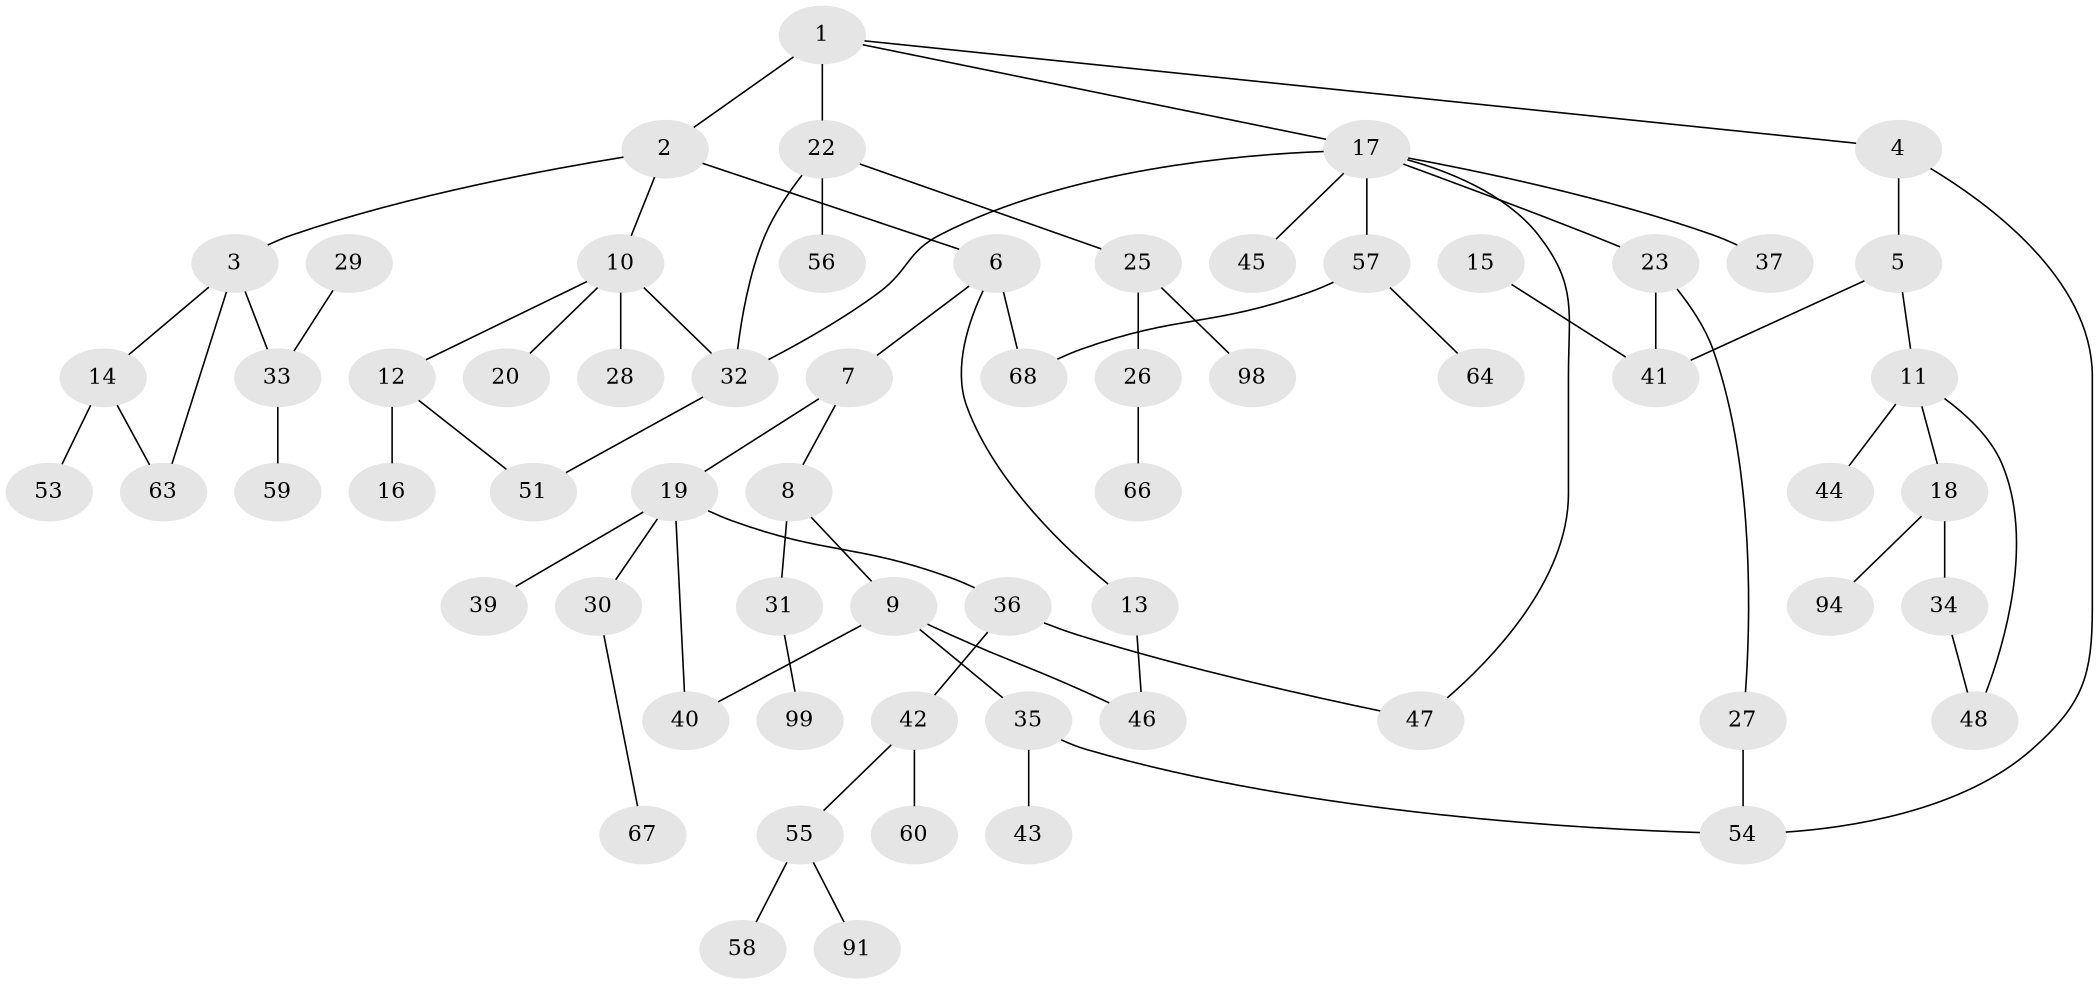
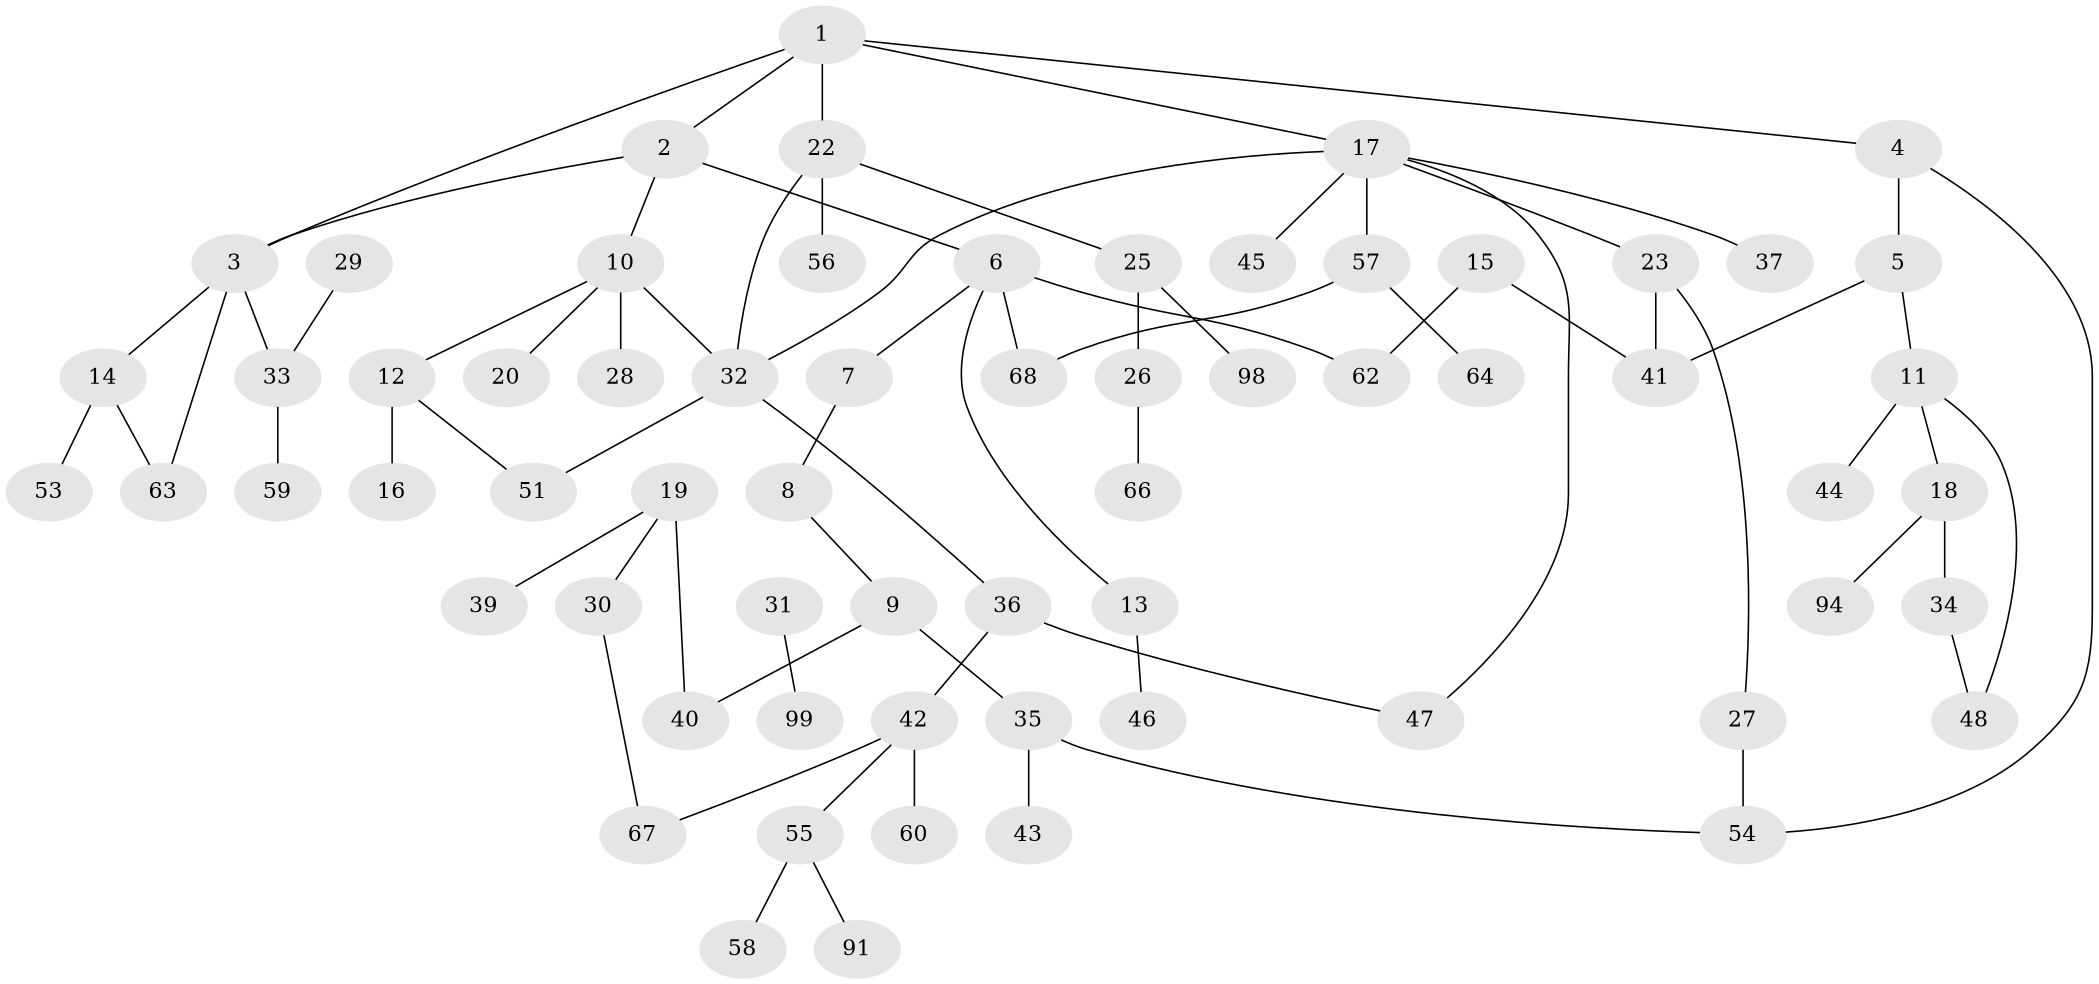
none -> (525, 143)
none -> (1367, 378)
(762, 435) -> none
(821, 545) -> (876, 488)
(784, 549) -> none
(1018, 664) -> none
none -> (781, 781)
